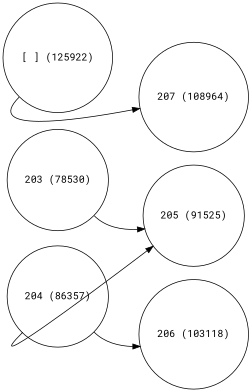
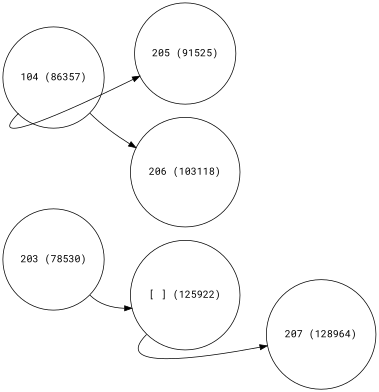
(194, 97) -> (321, 334)
(114, 227) -> (106, 305)
(58, 296) -> (54, 78)
